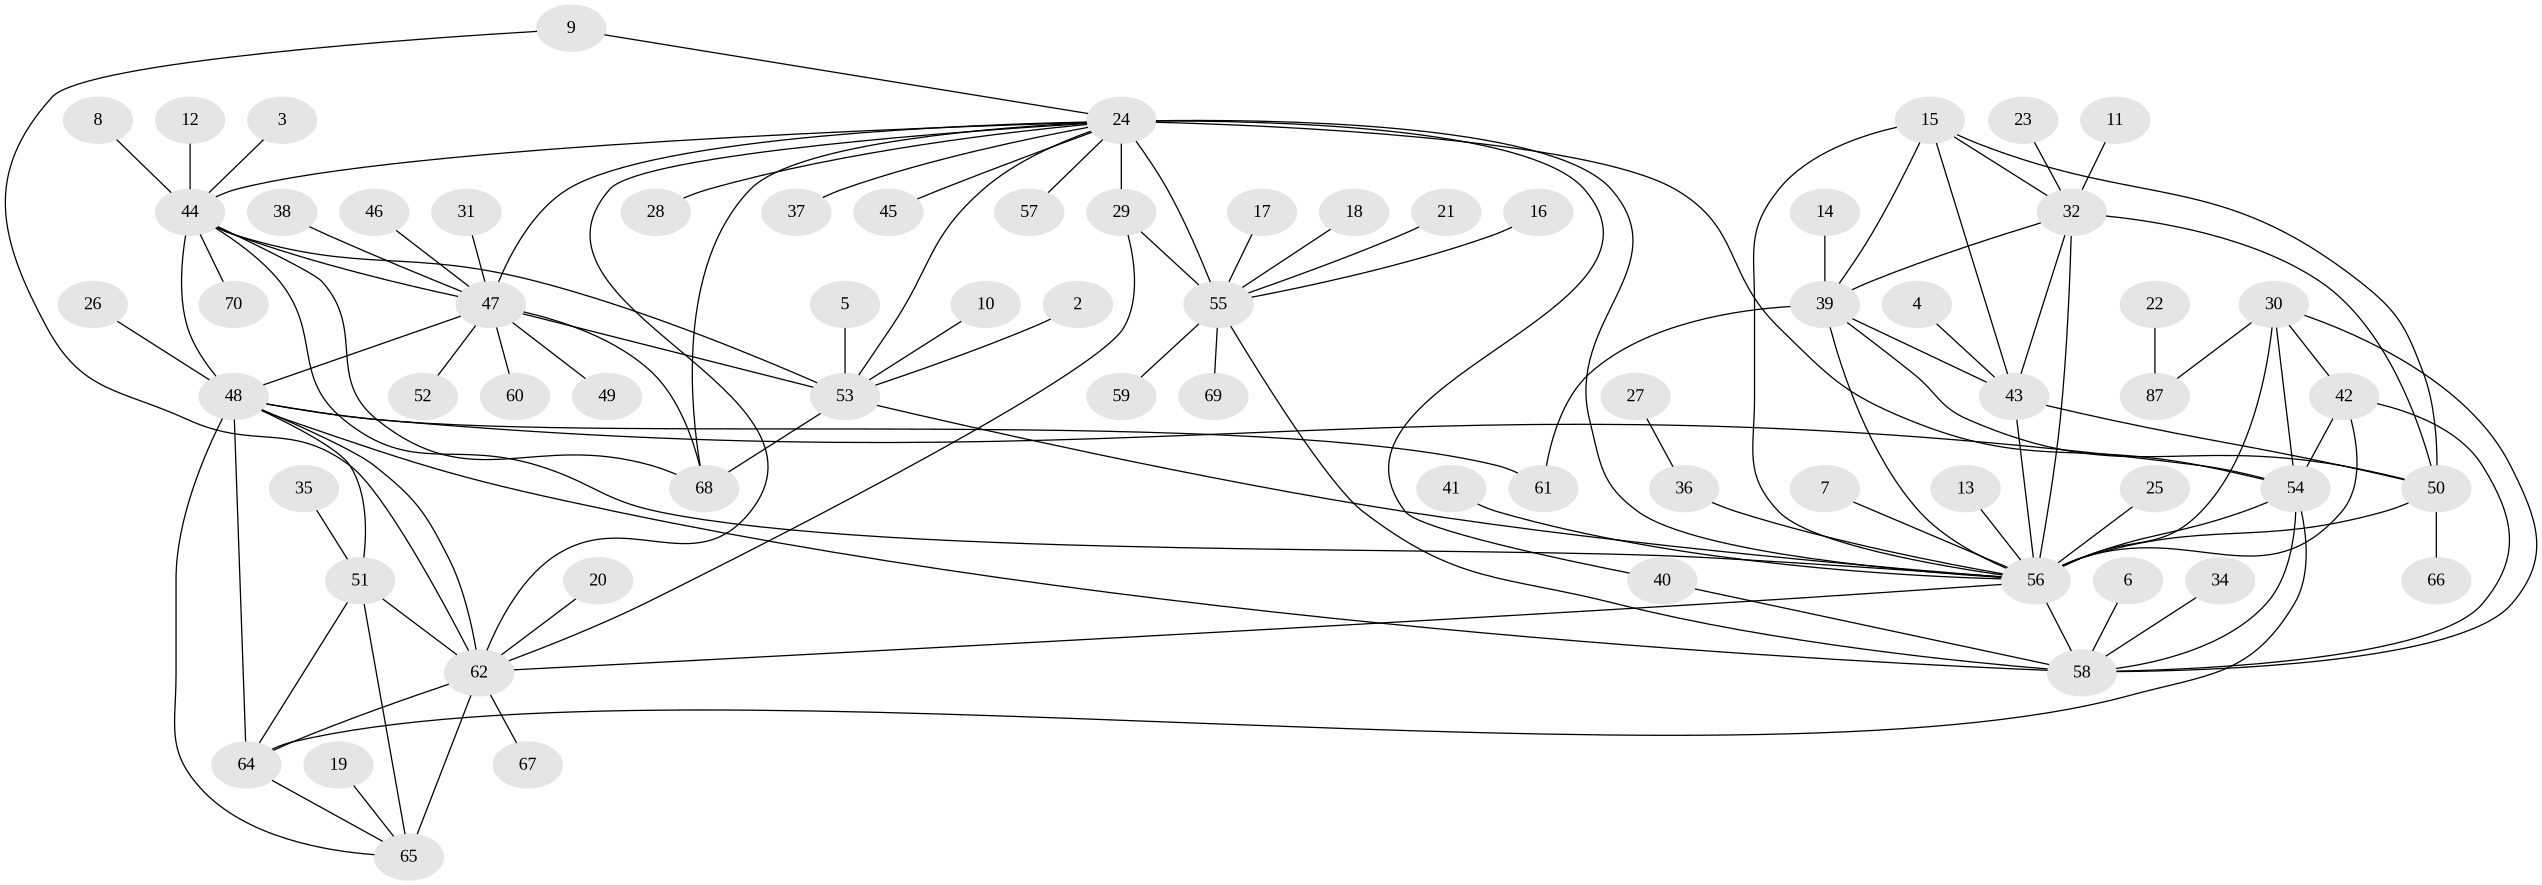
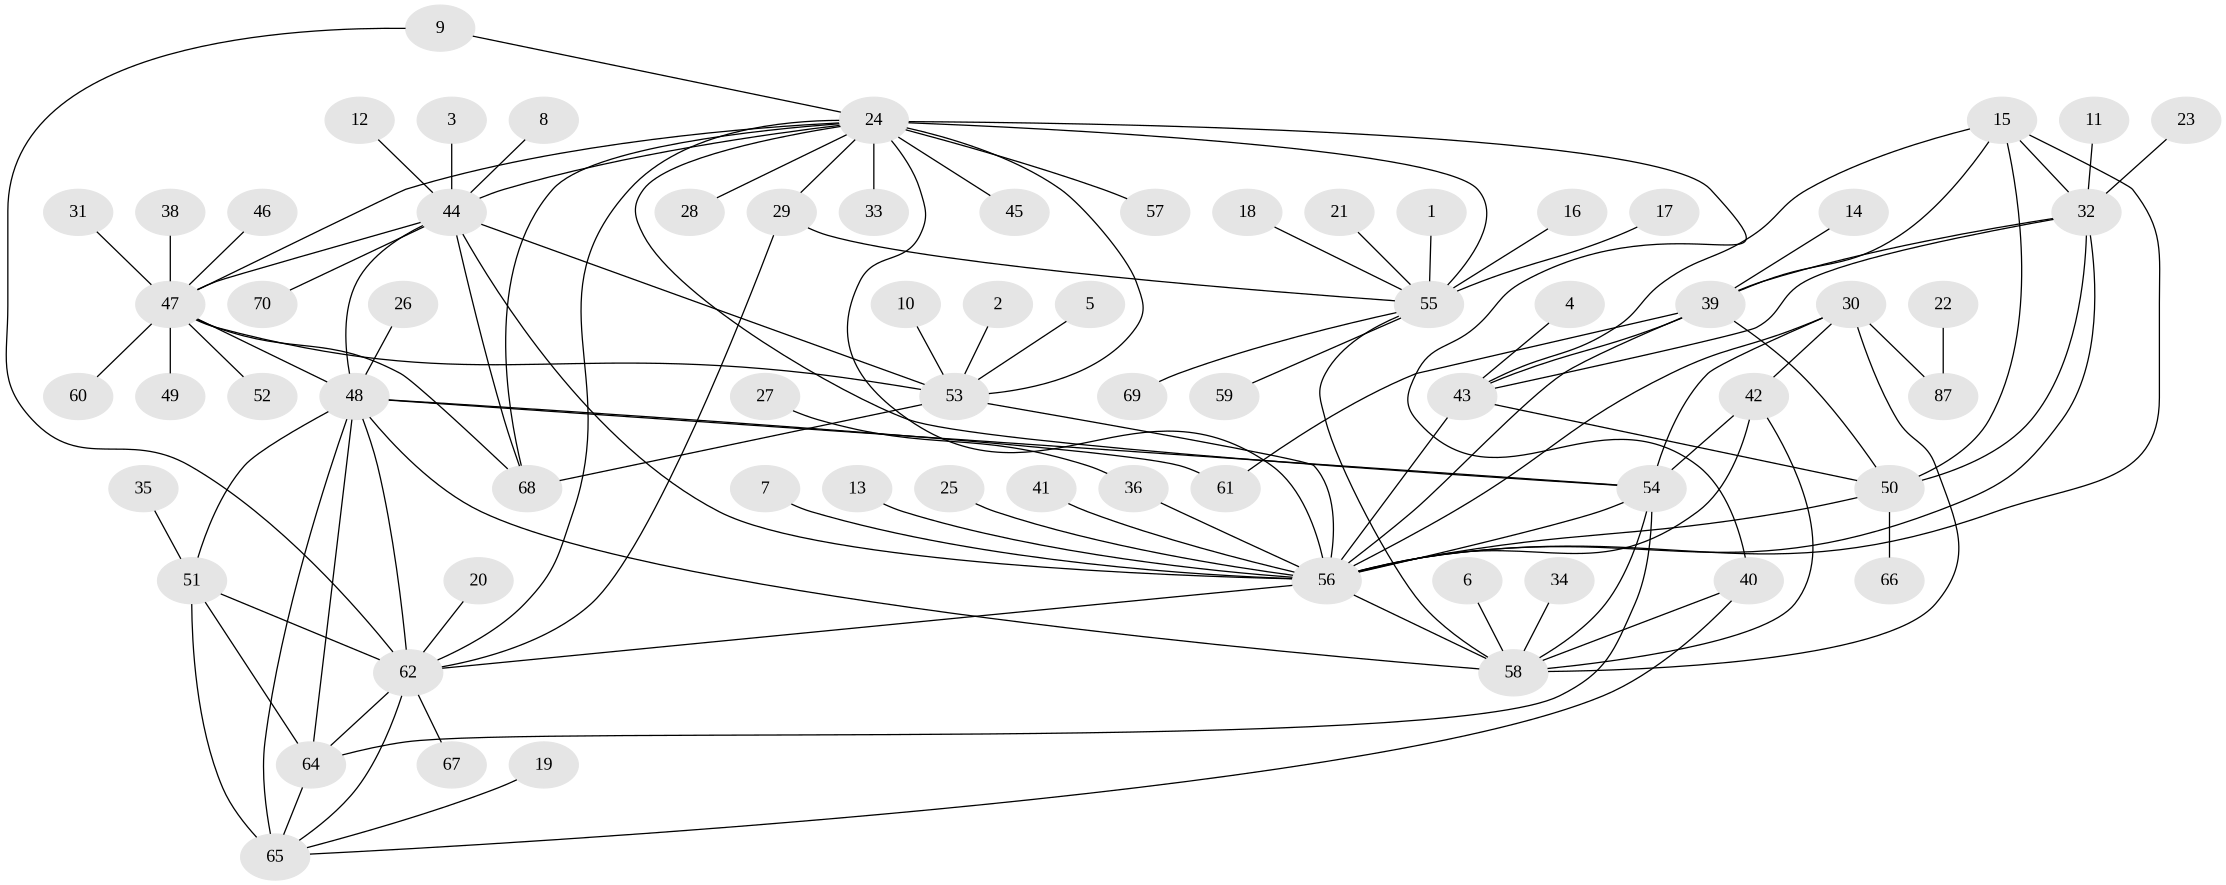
(796, 212) -> (874, 212)
none -> (1432, 212)
none -> (1041, 798)
